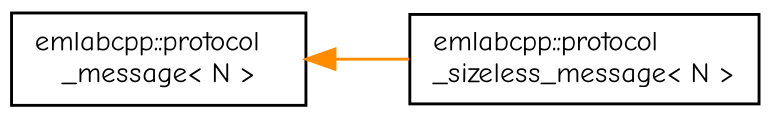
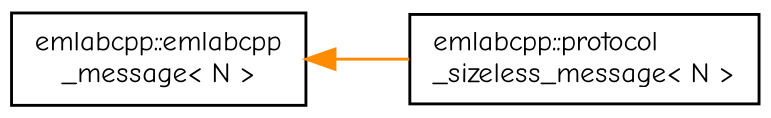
(159, 59) -> (159, 59)
